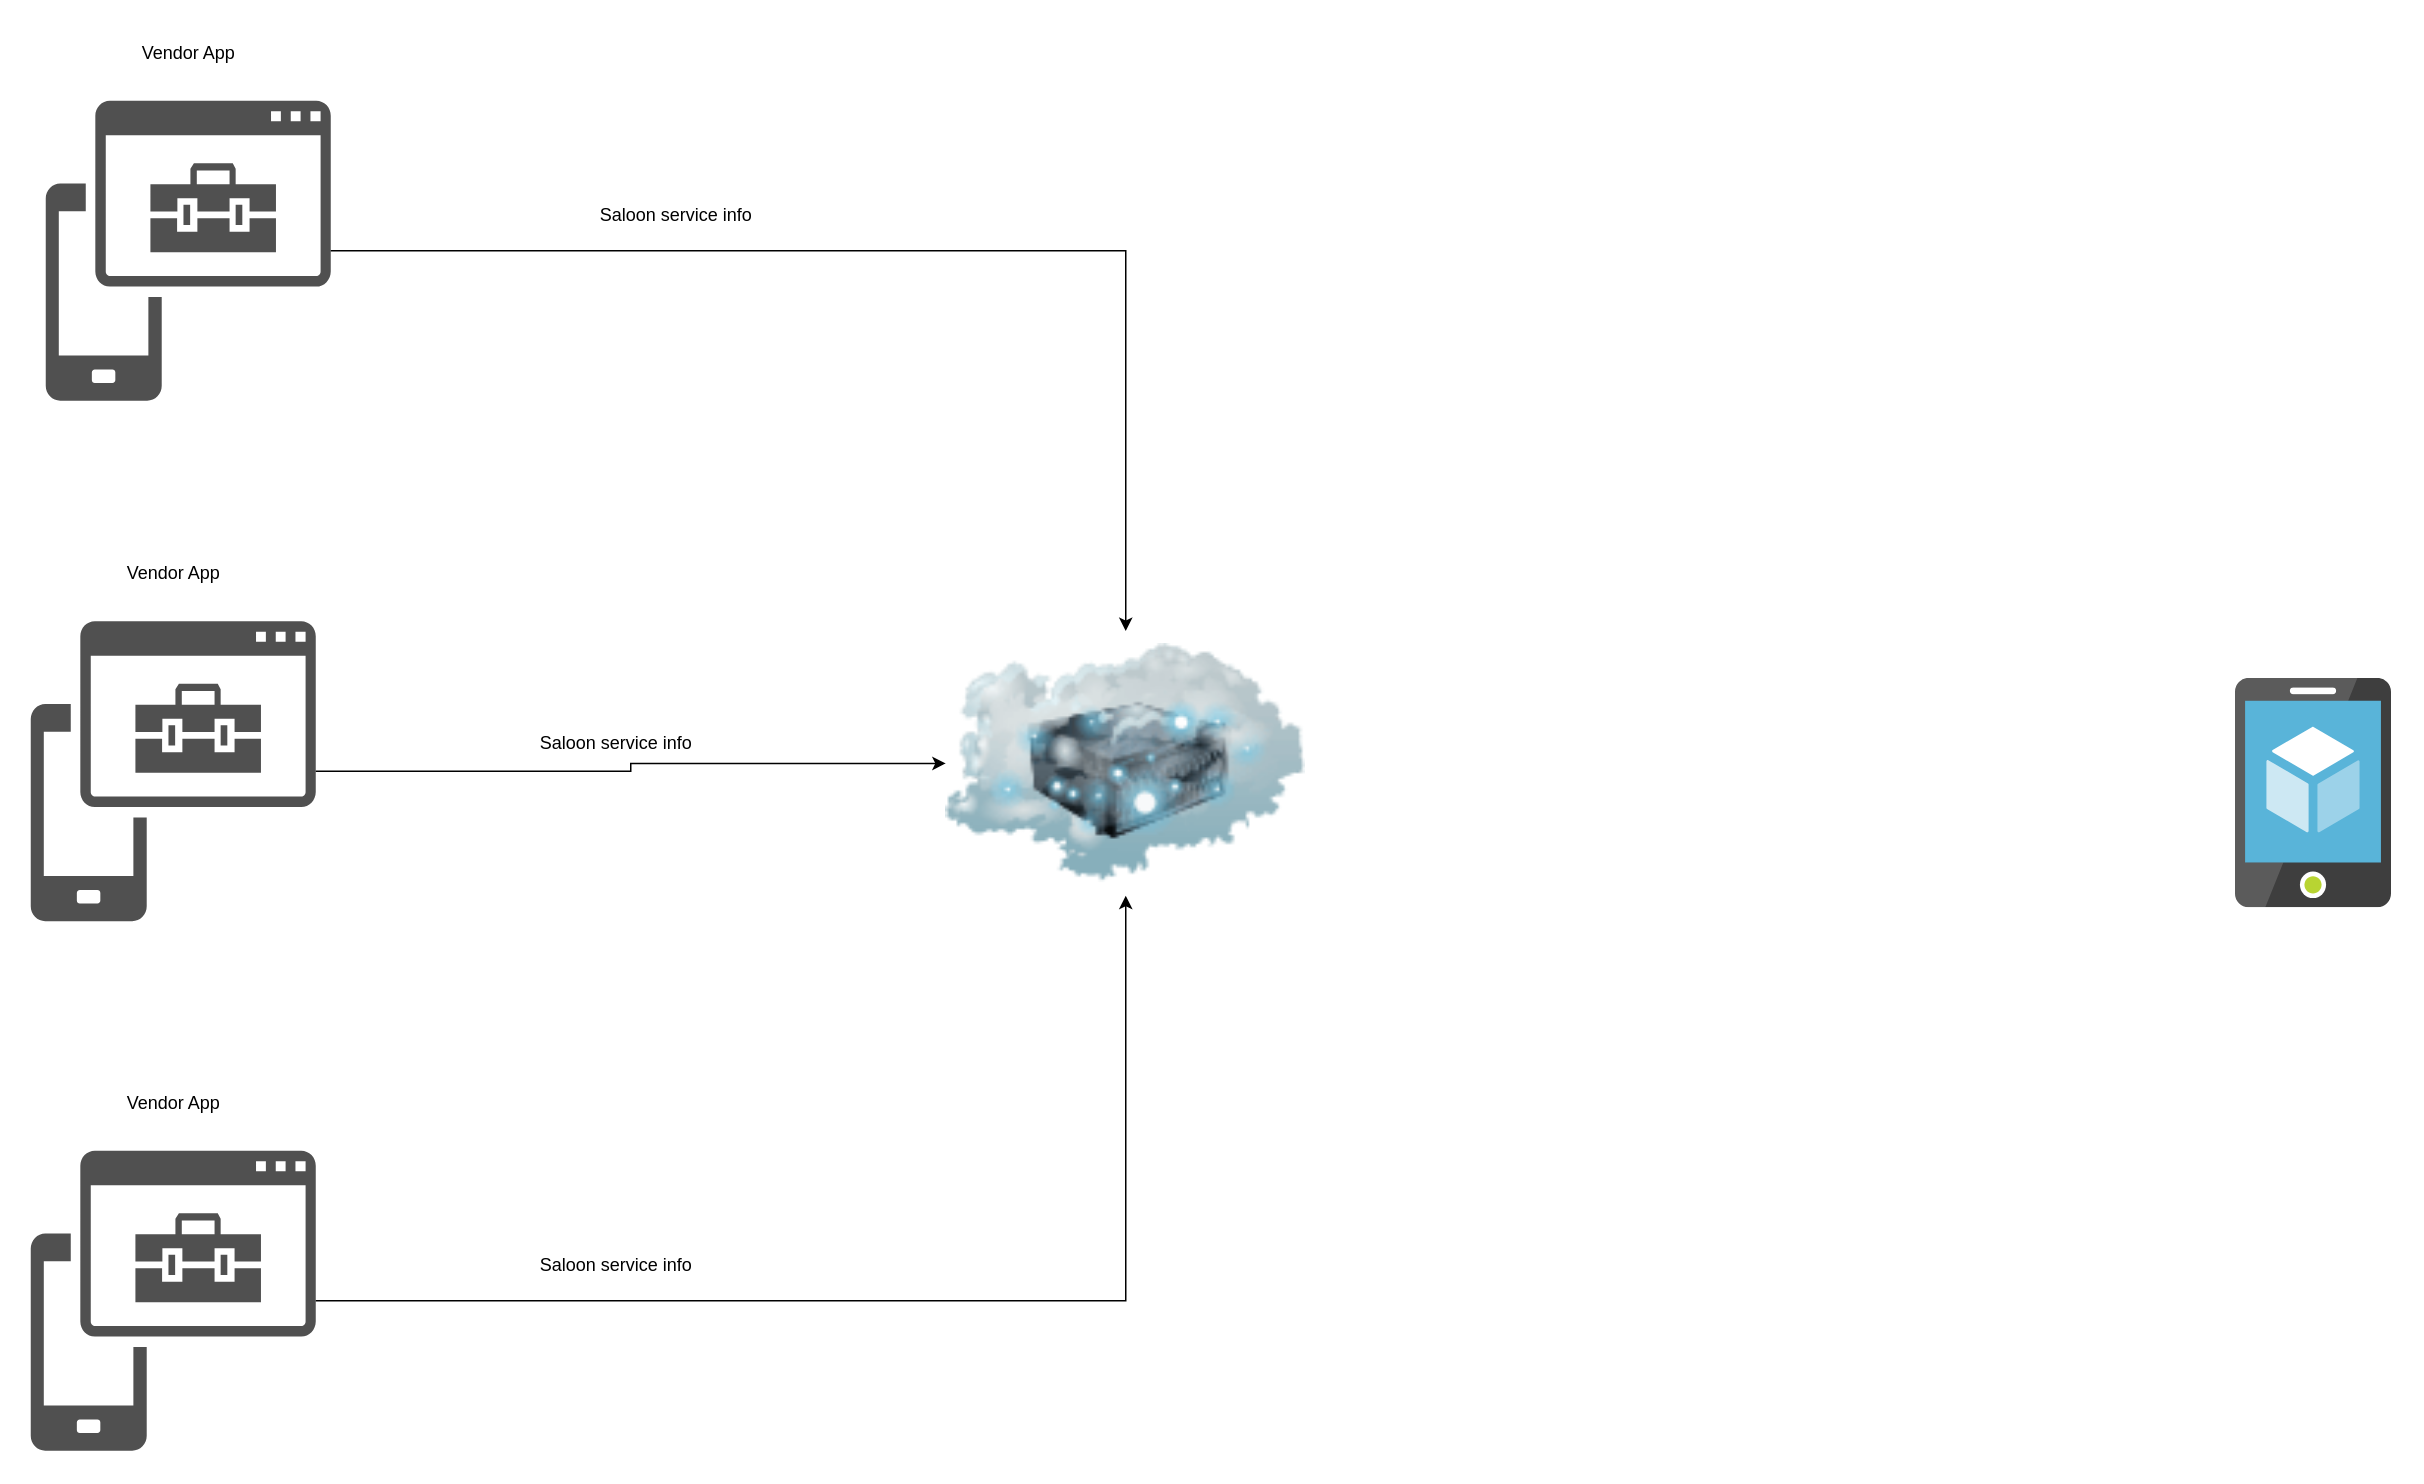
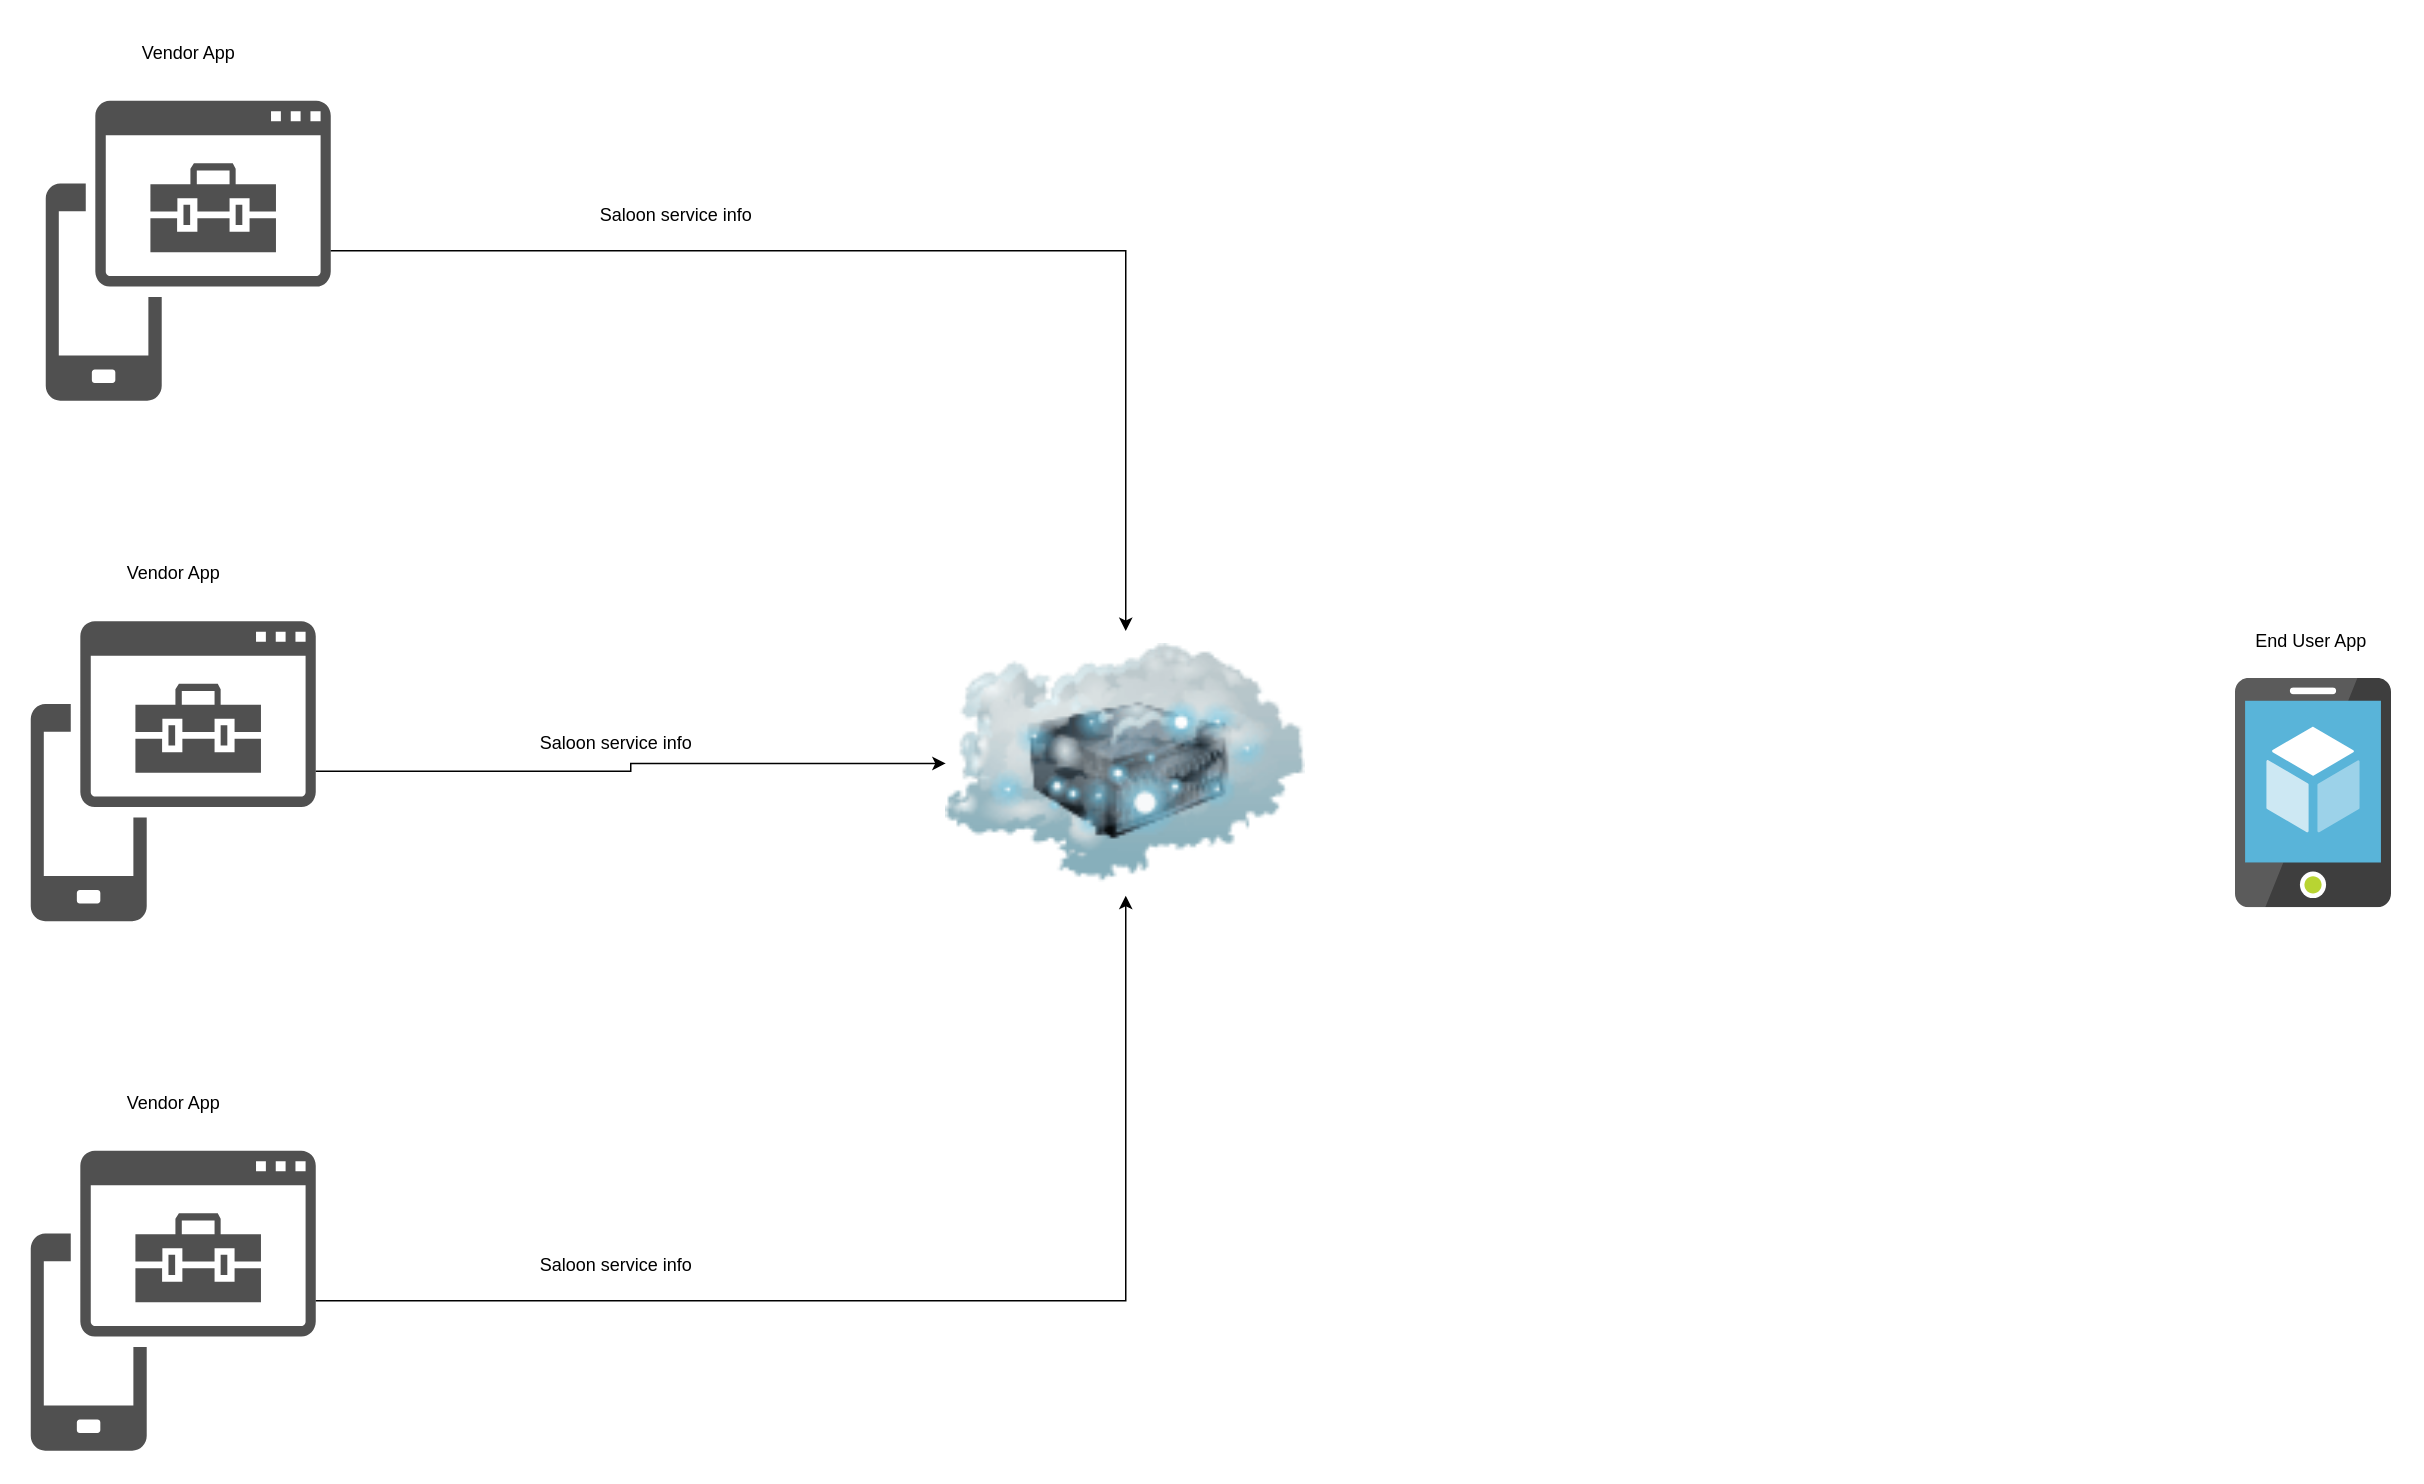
none -> (2311, 641)
